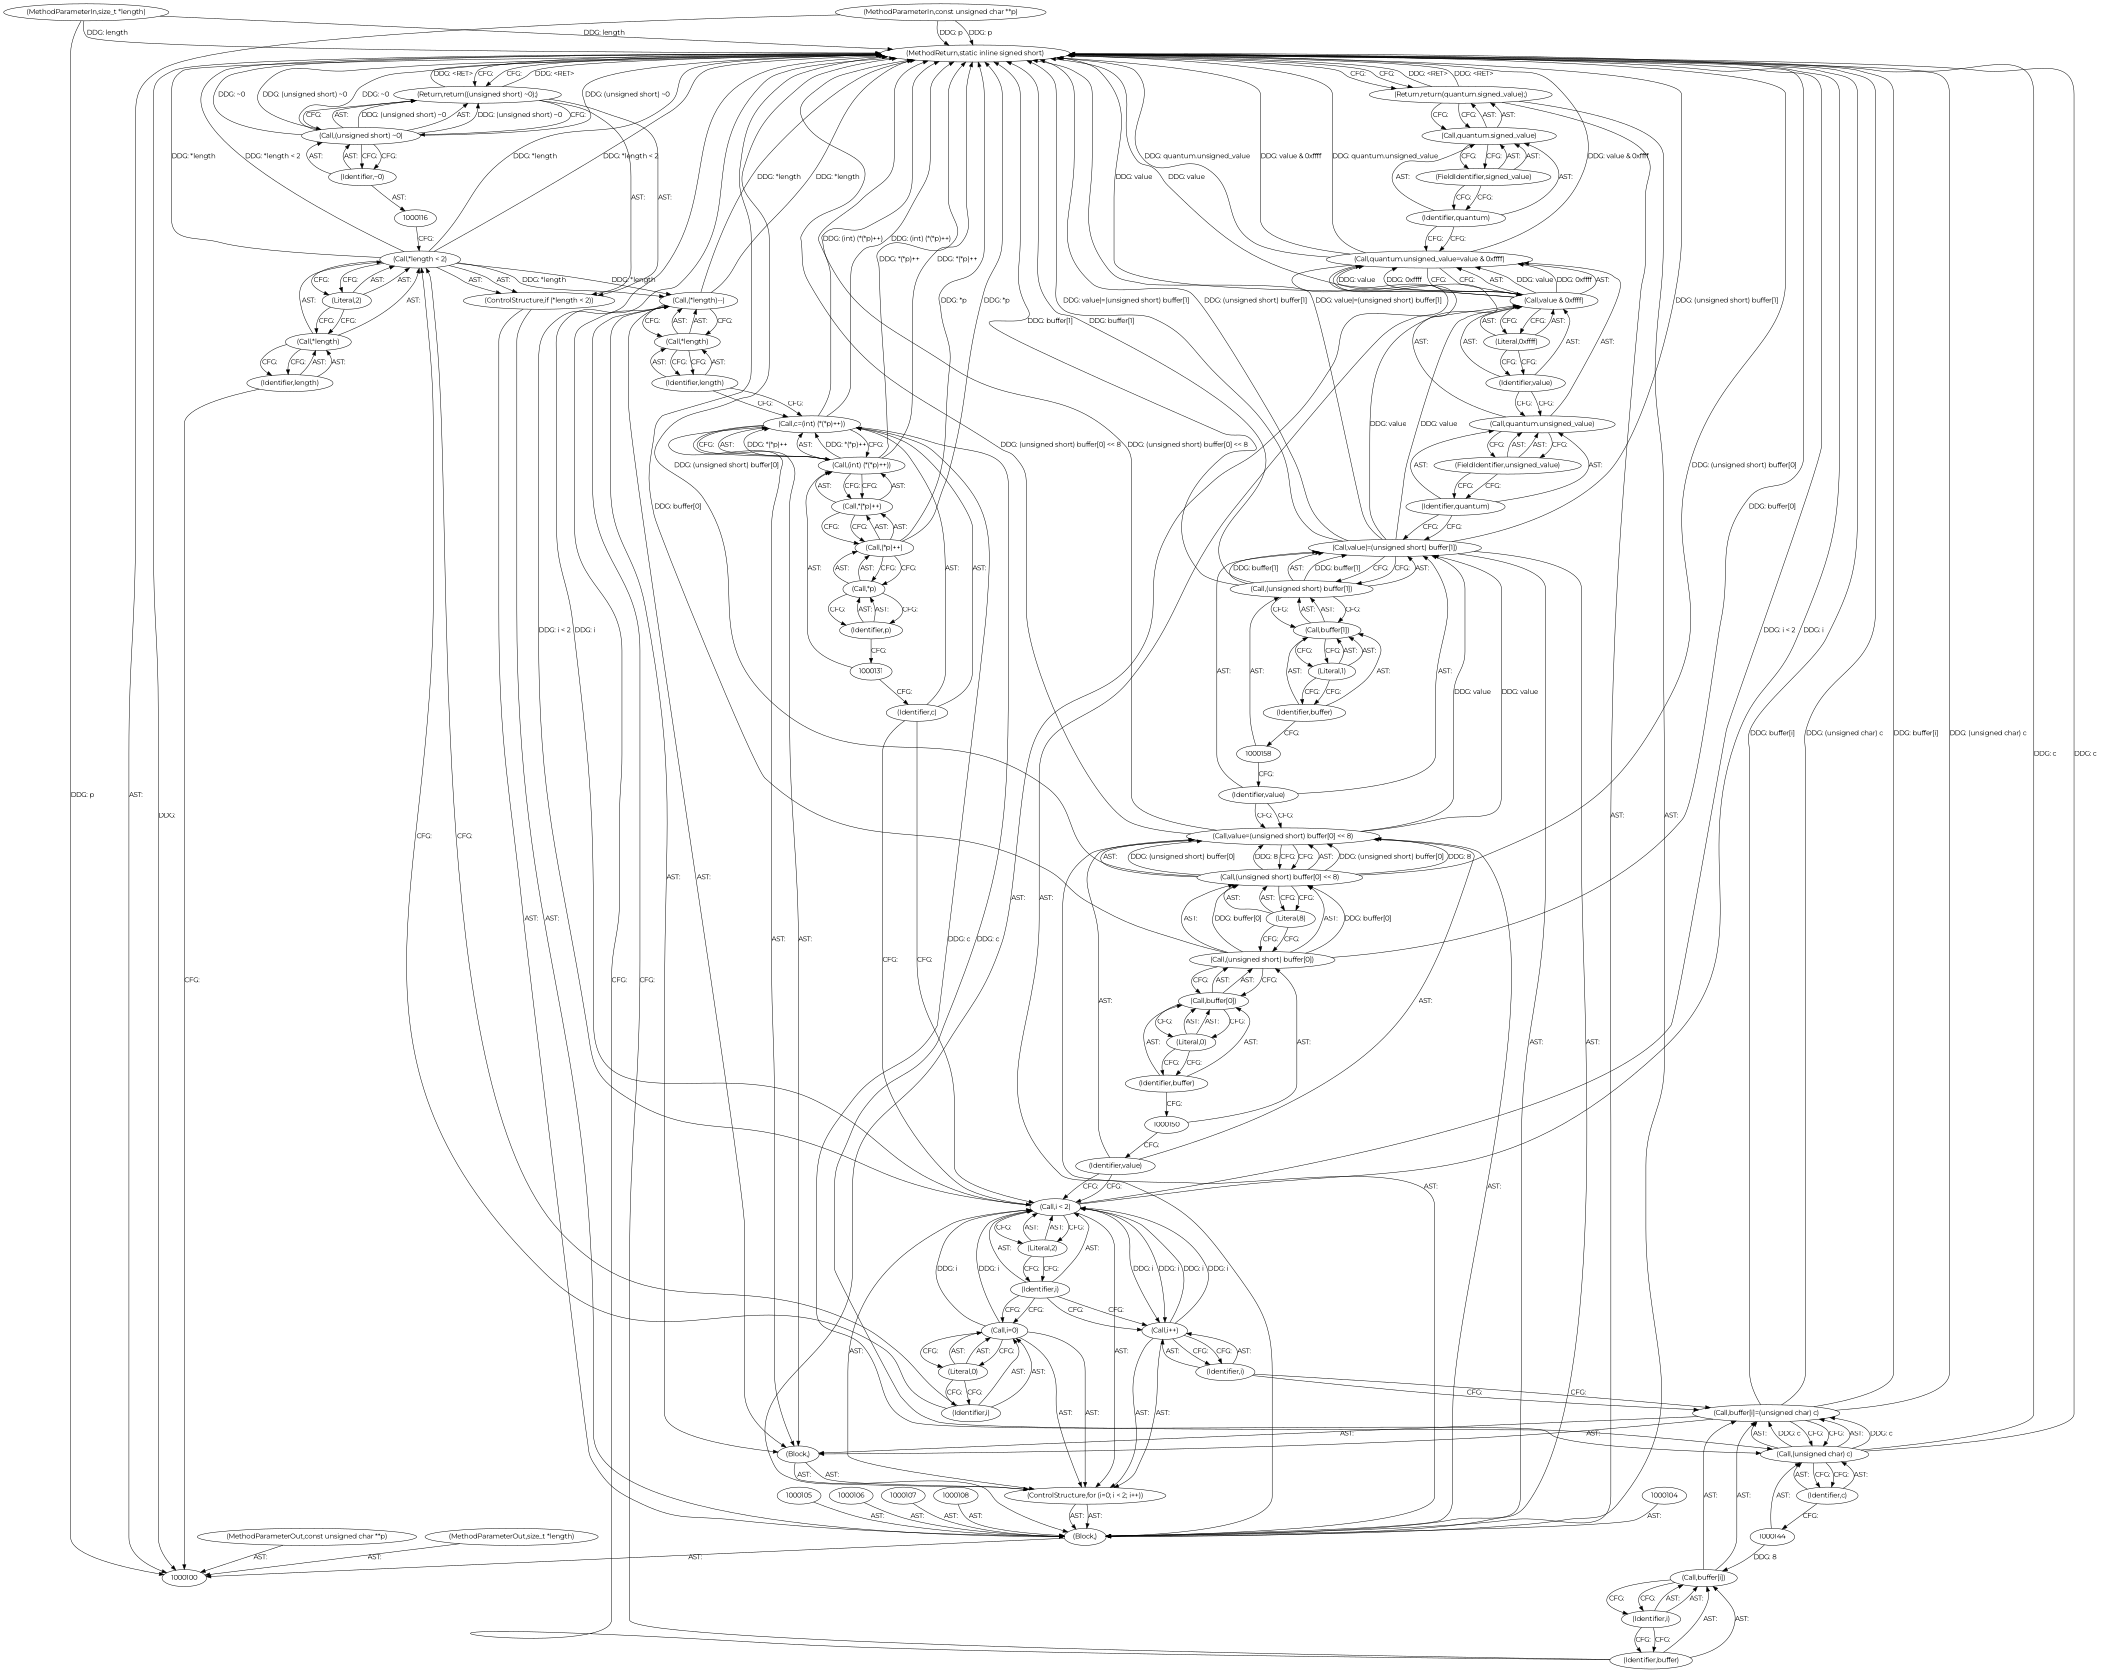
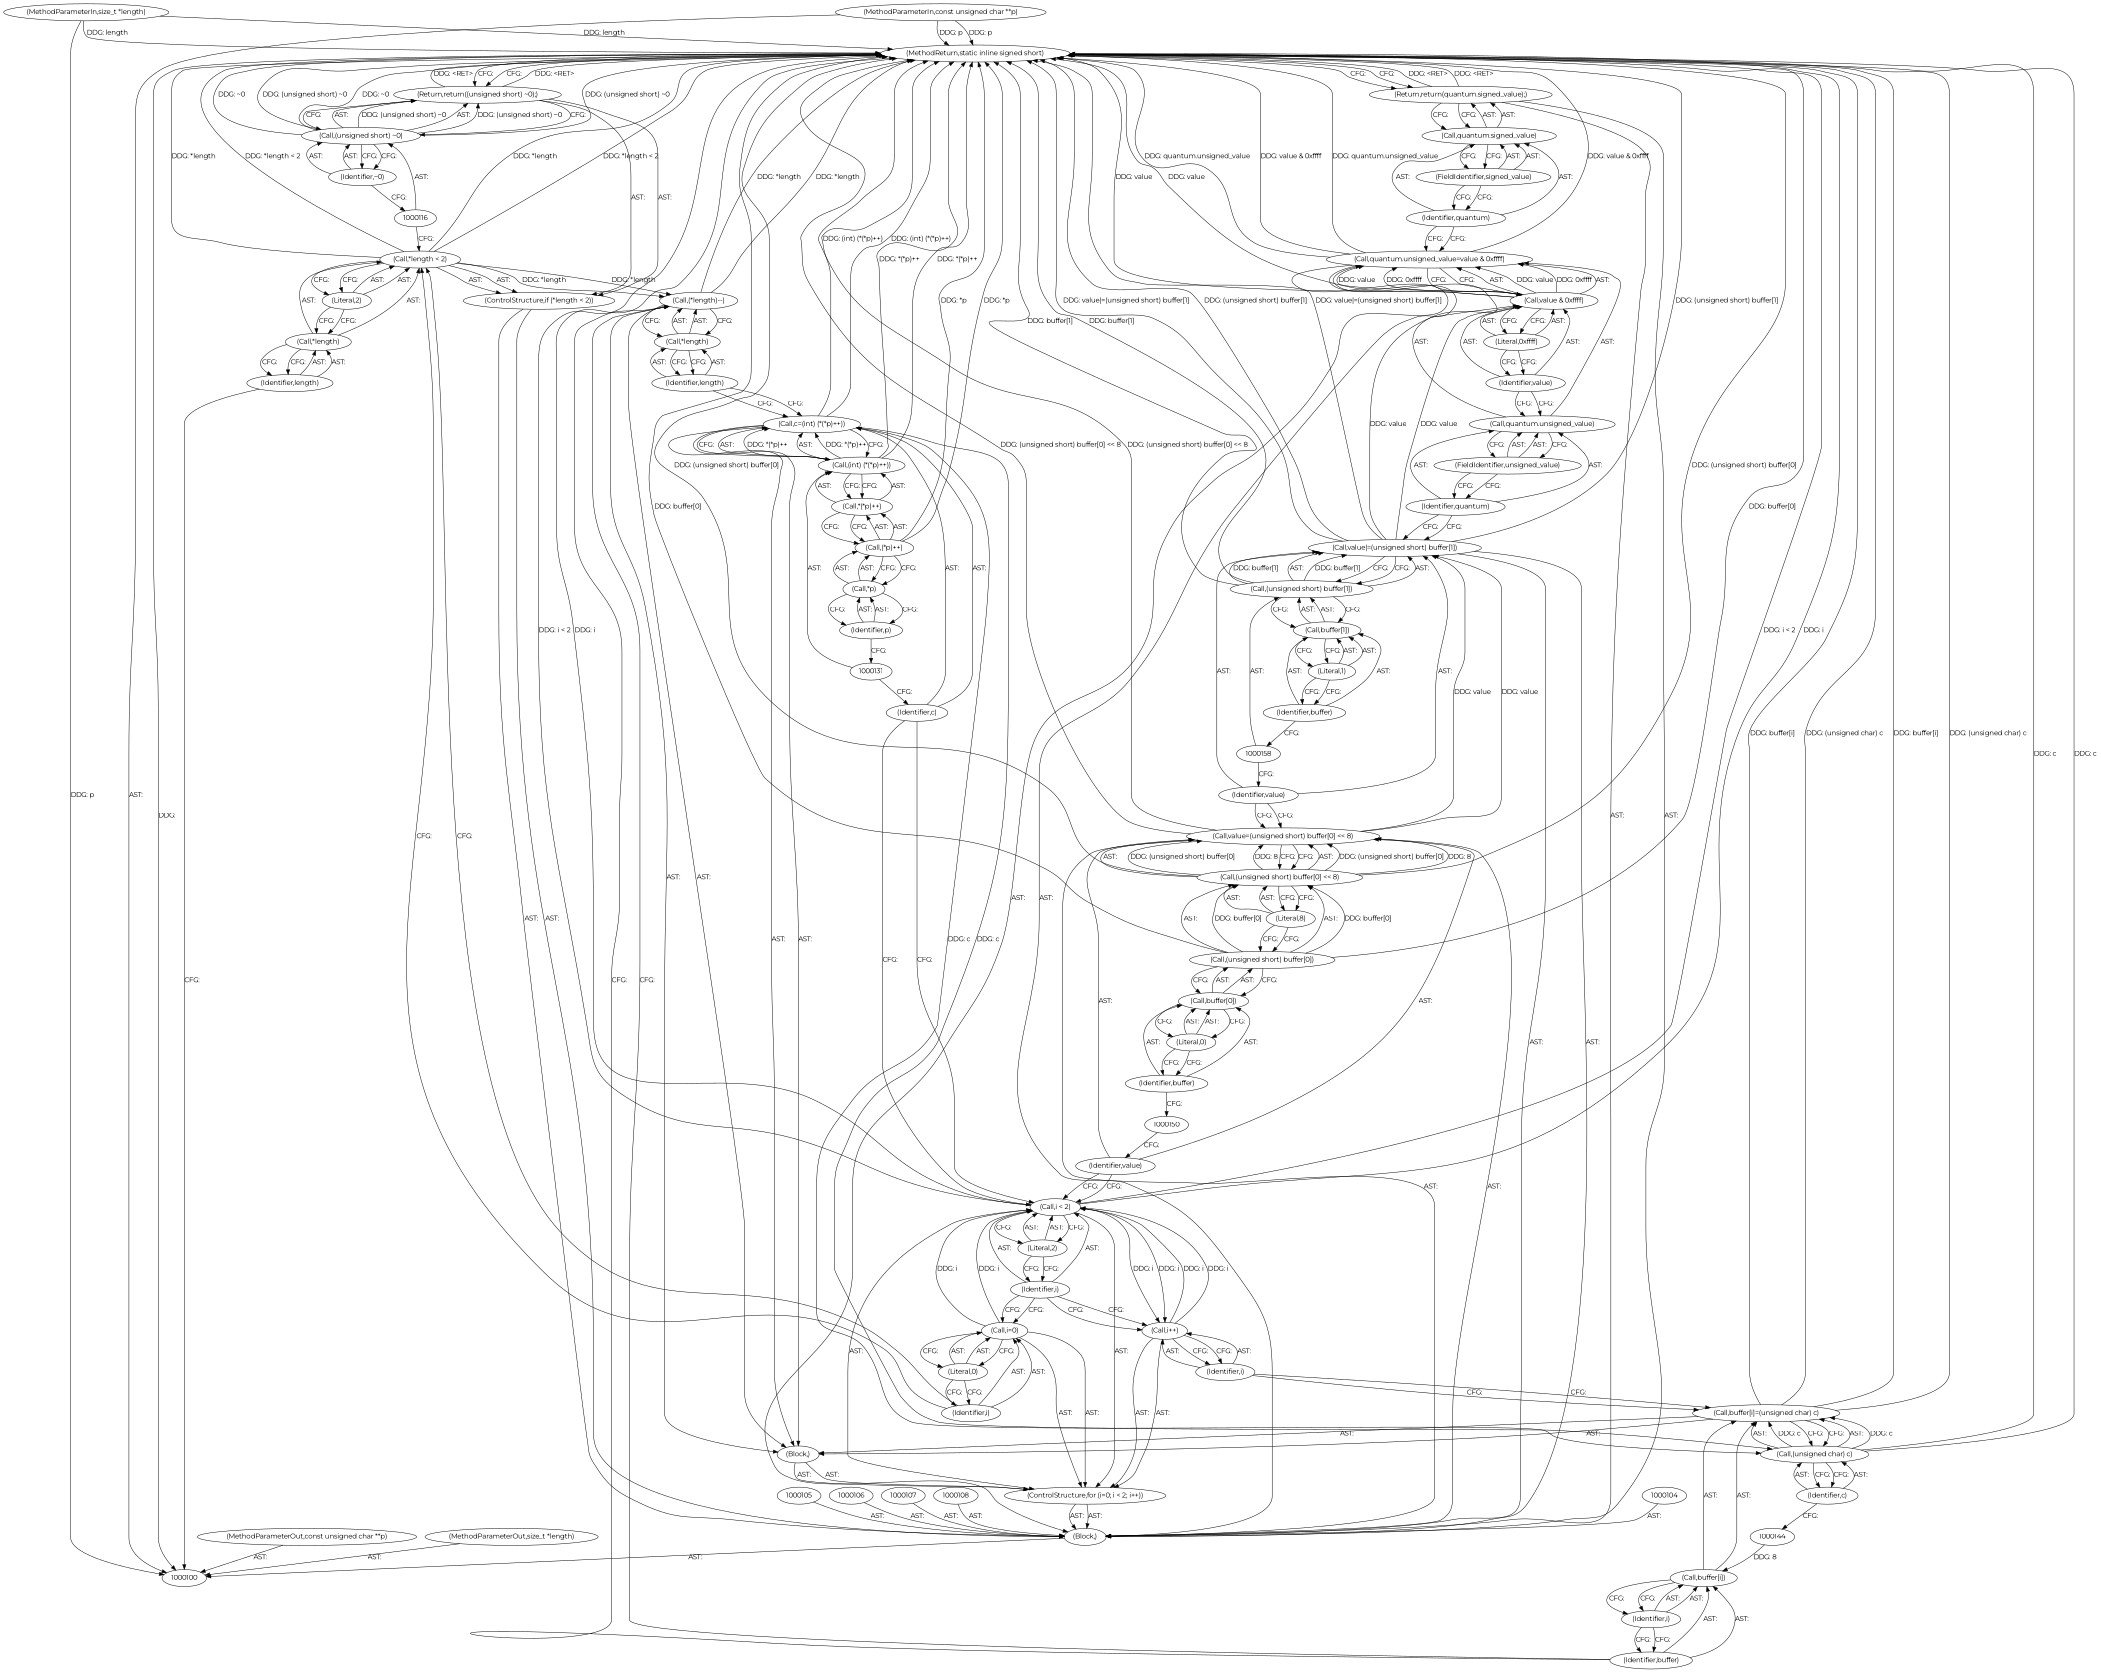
none -> (412, 175)
(400, 198) -> (400, 198)
(1296, 1085) -> none
(1774, 1493) -> none
